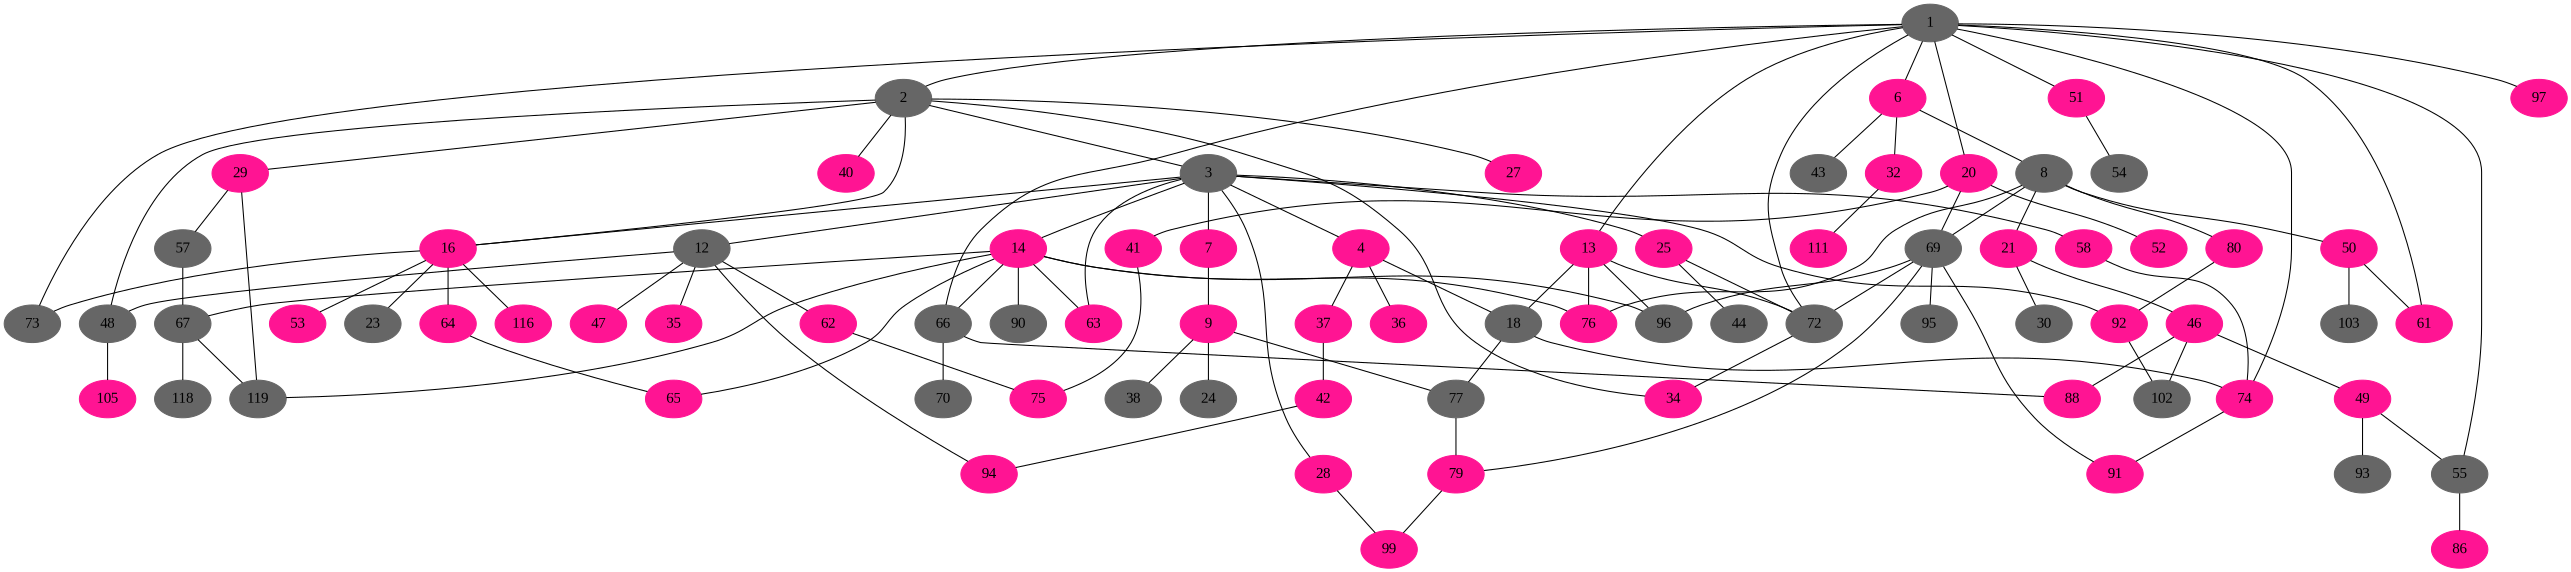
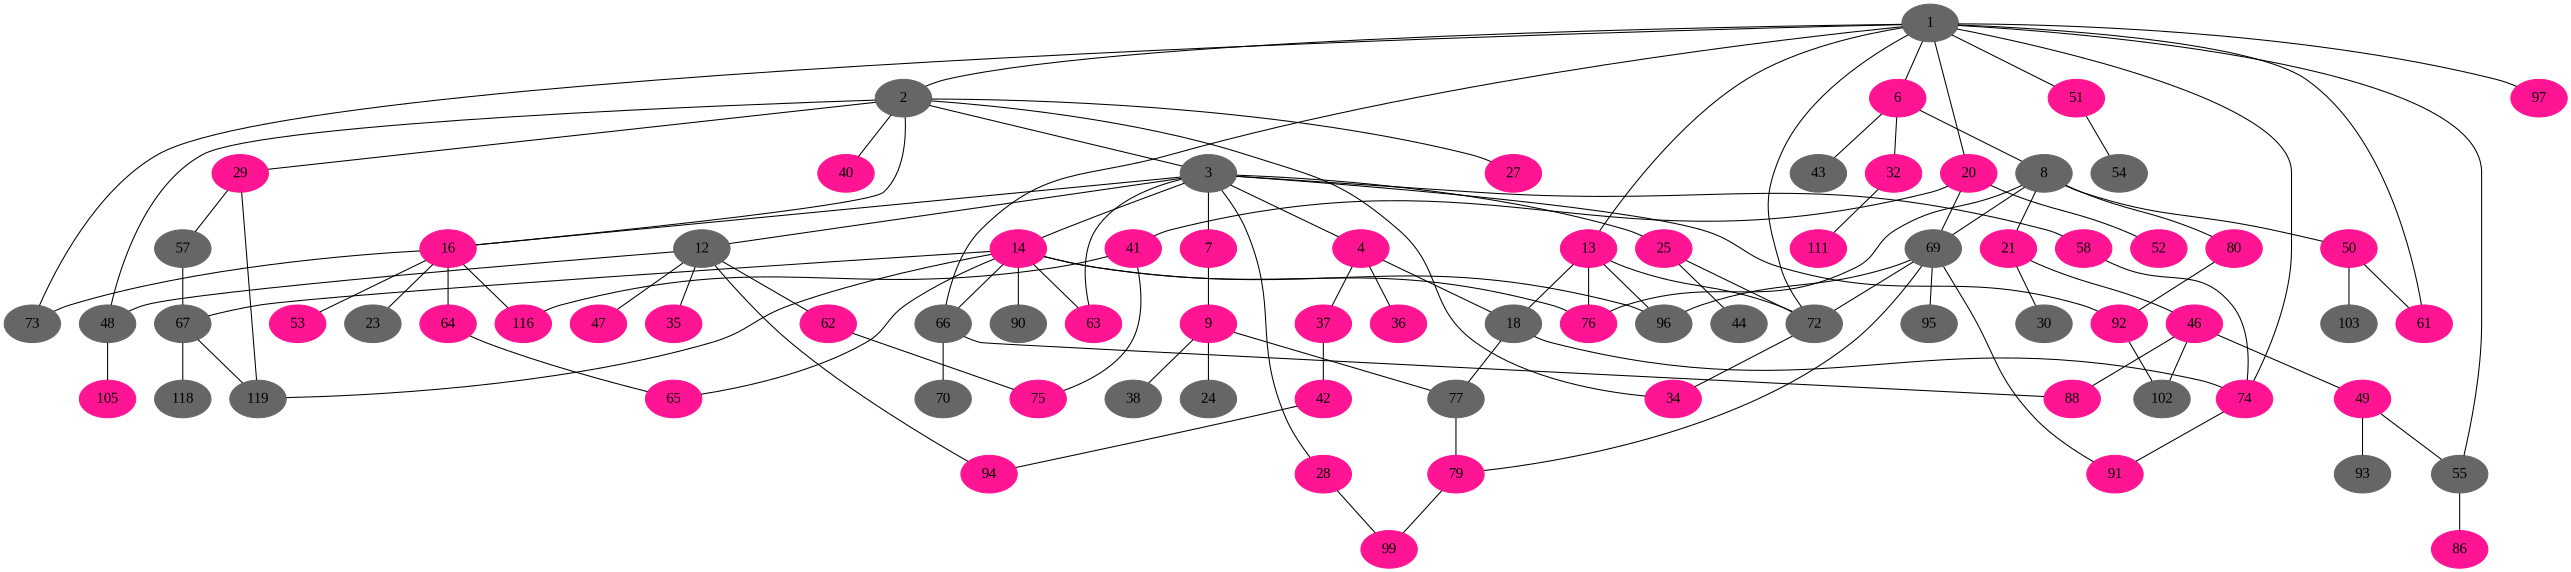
none -> (825, 278)
